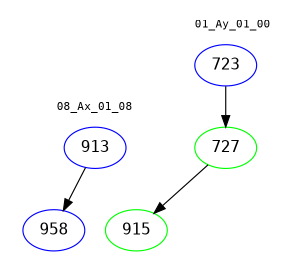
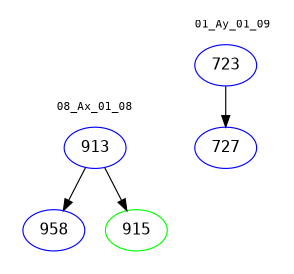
(233, 25) -> (233, 25)
(226, 148) -> (226, 148)
(185, 185) -> (113, 184)
